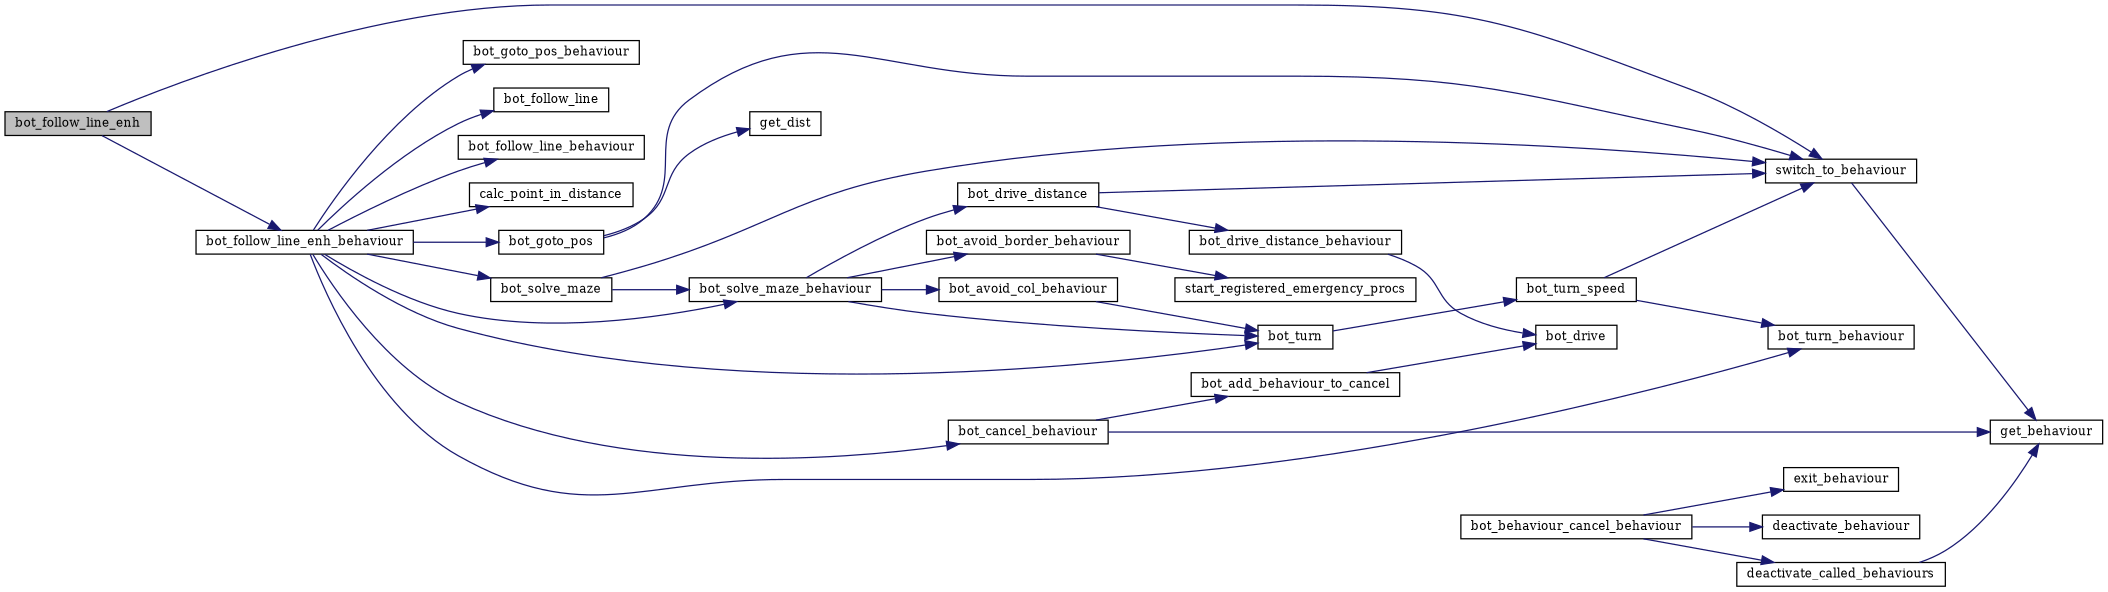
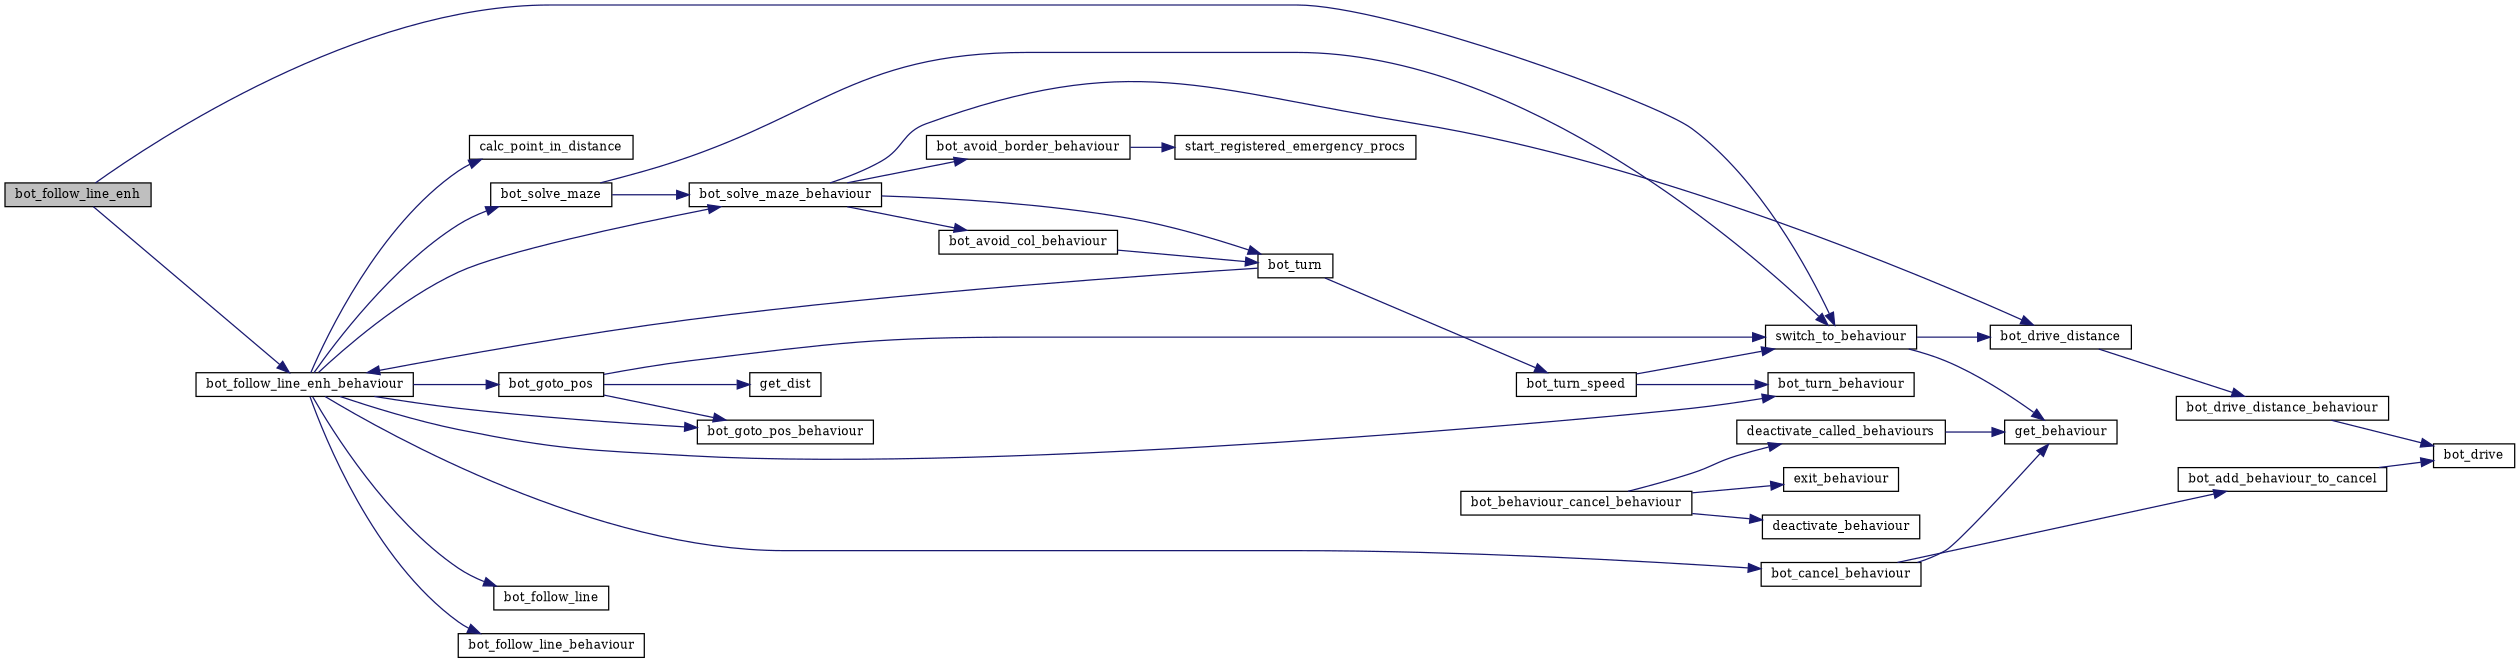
(1426, 183) -> (1947, 337)
(772, 372) -> (817, 305)
none -> (659, 406)
